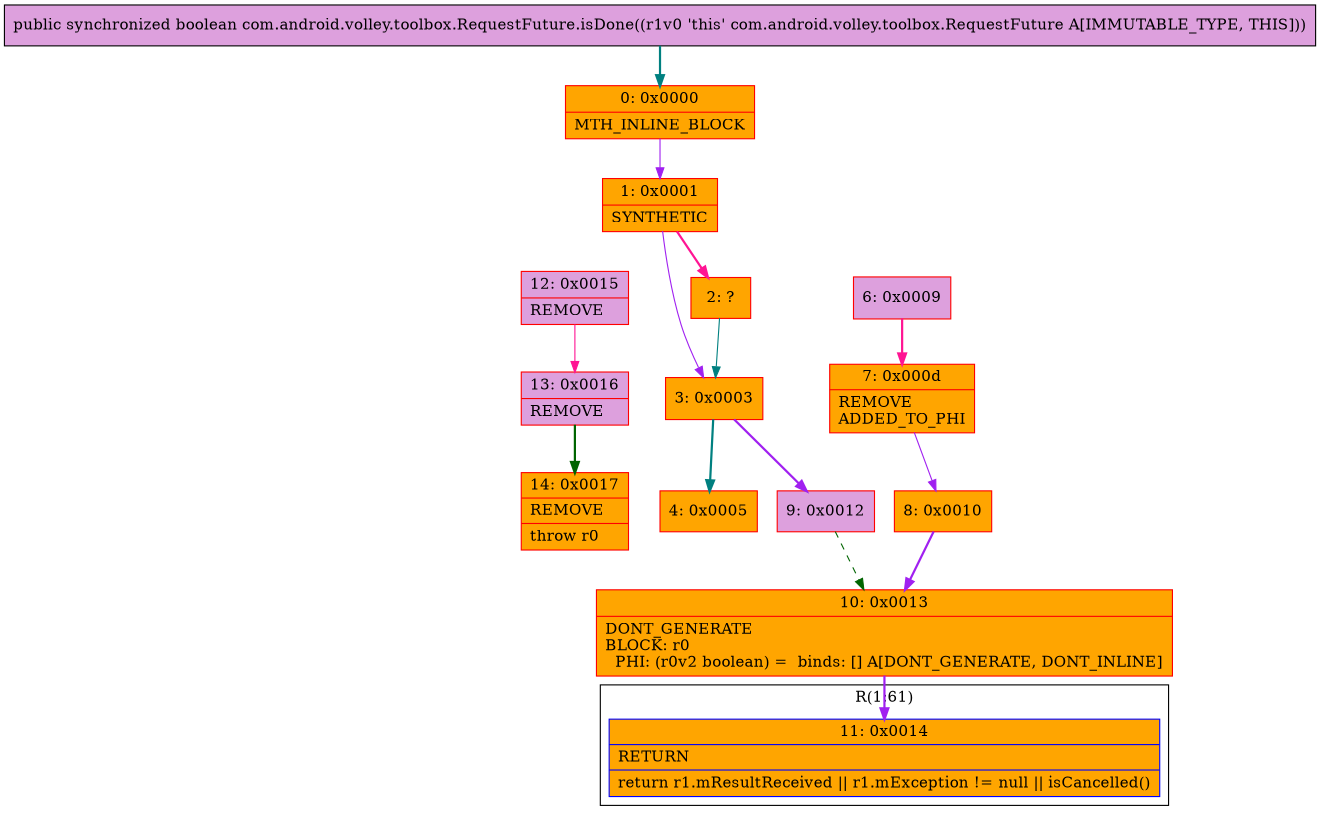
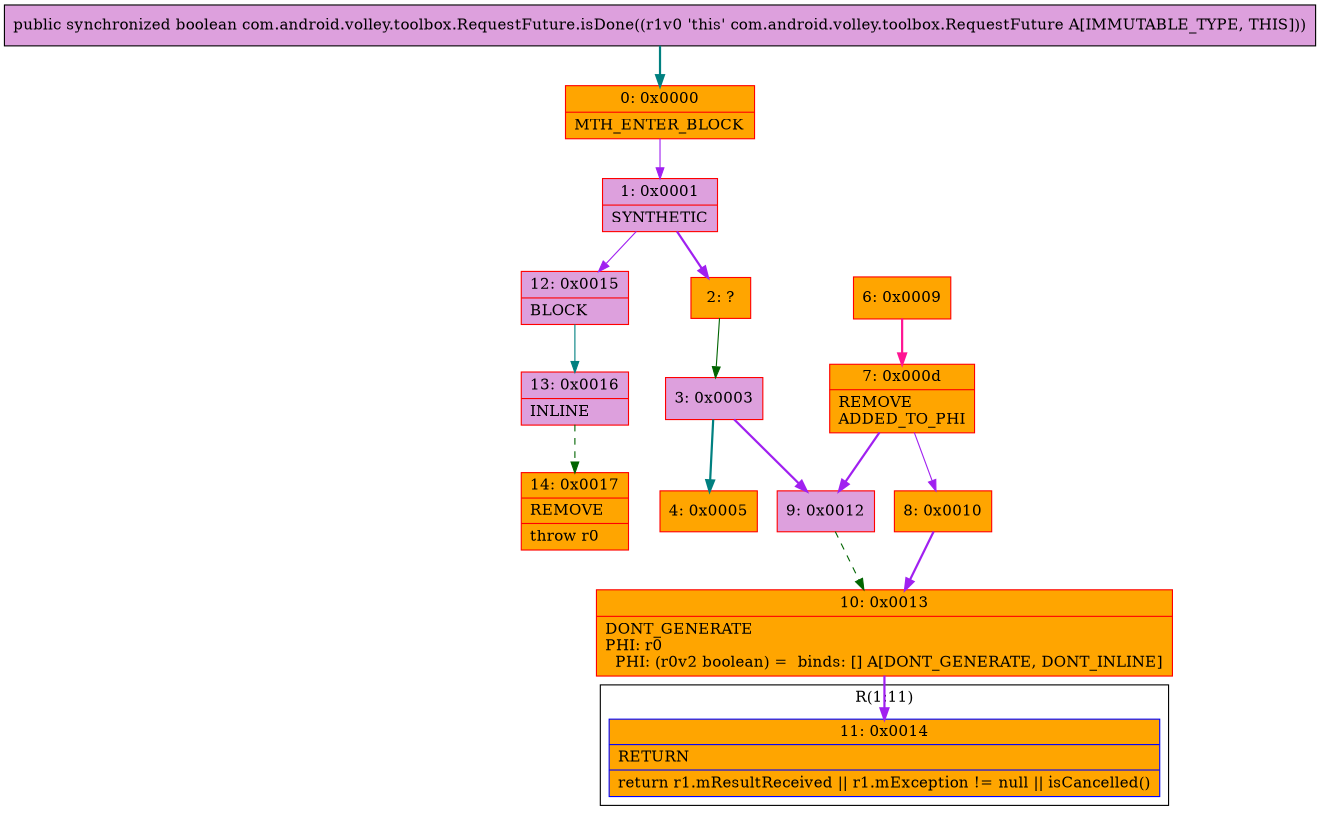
(660, 125) -> (659, 125)
(660, 205) -> (660, 205)
(689, 250) -> (689, 250)
(902, 298) -> (902, 298)
(675, 301) -> (621, 247)
(567, 311) -> (559, 311)
(718, 342) -> (718, 342)
(575, 343) -> (575, 343)
(714, 399) -> (714, 399)
(567, 411) -> (561, 411)
(575, 443) -> (575, 443)
none -> (862, 457)
(651, 646) -> (637, 646)
(884, 698) -> (884, 698)
